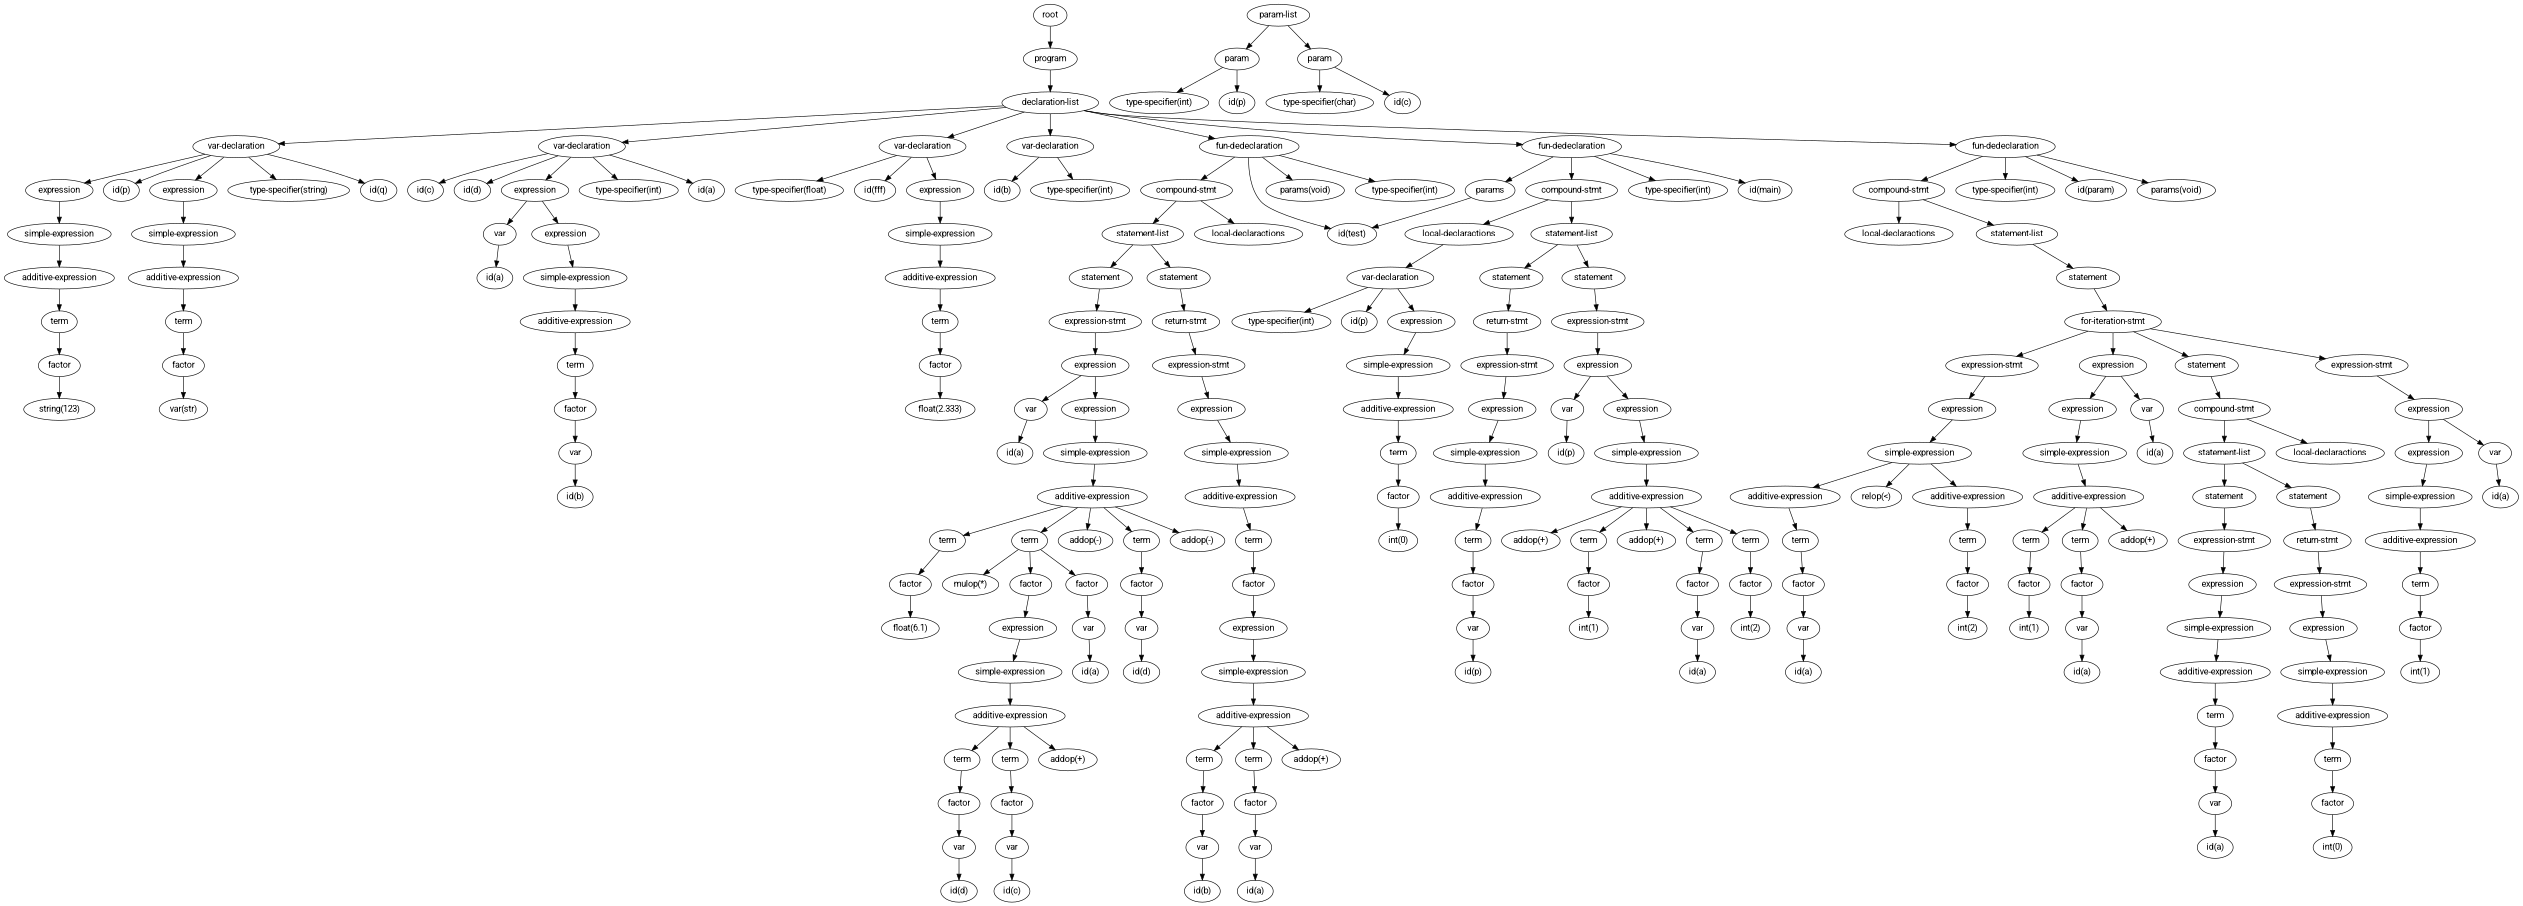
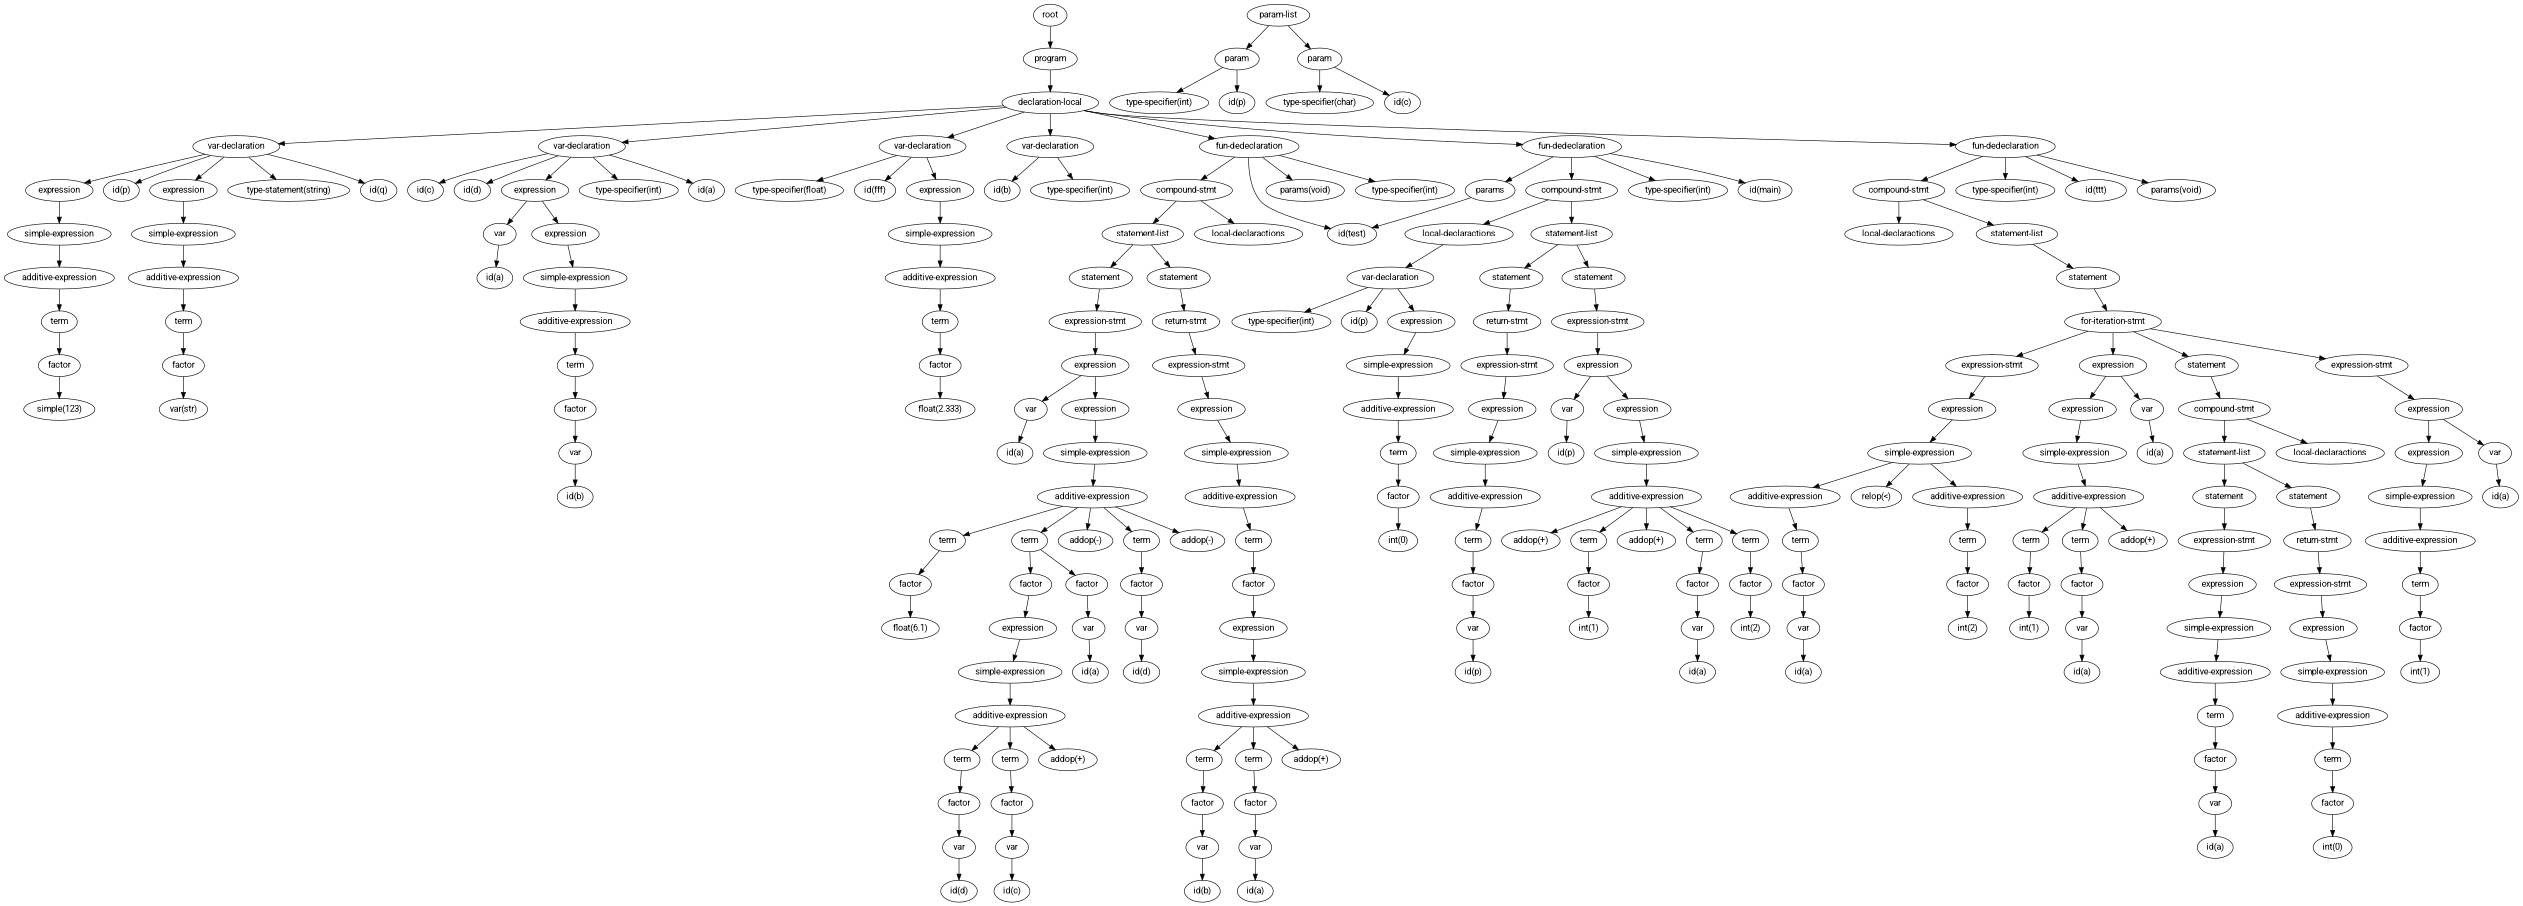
(1050, 103) -> (1050, 103)
(289, 190) -> (289, 190)
(2096, 190) -> (2096, 190)
(59, 409) -> (59, 409)
(971, 585) -> none
